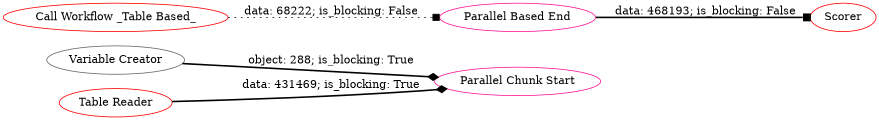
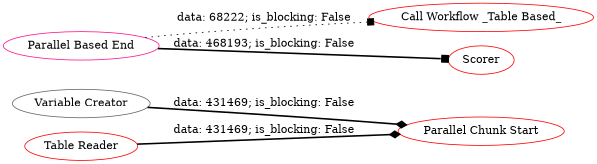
(330, 17) -> (255, 28)
(331, 60) -> (264, 103)
(518, 81) -> (481, 131)
(331, 85) -> (264, 130)
